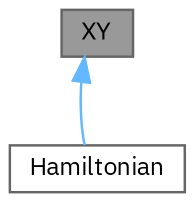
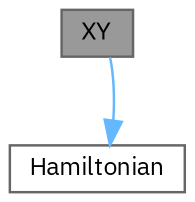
(81, 114) -> (114, 89)
